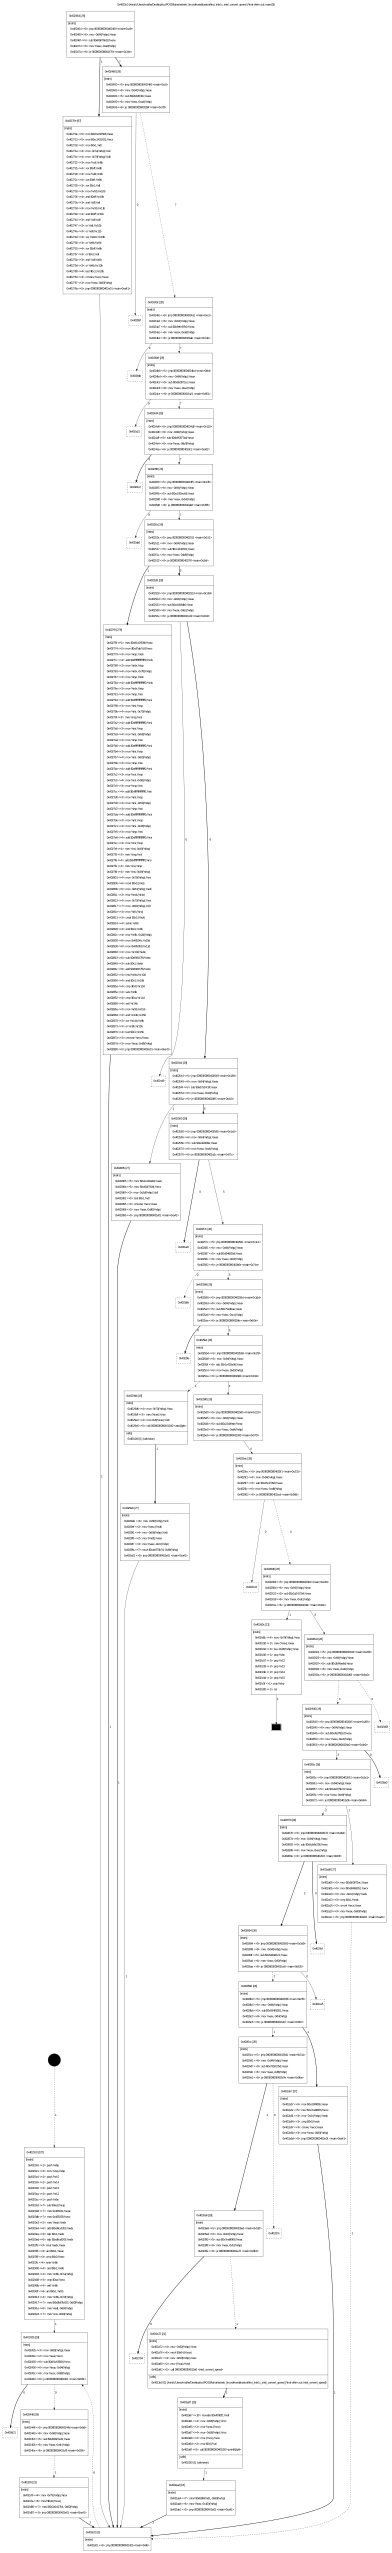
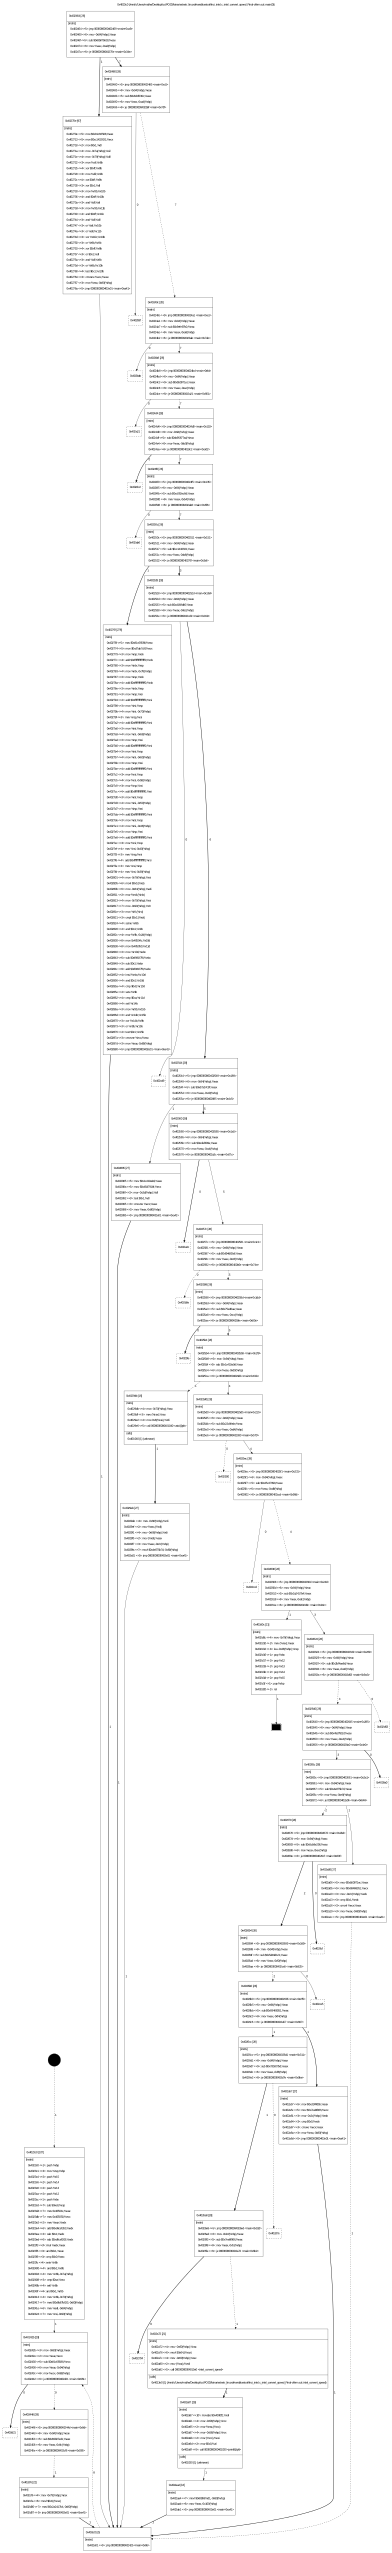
none -> (223, 1477)
